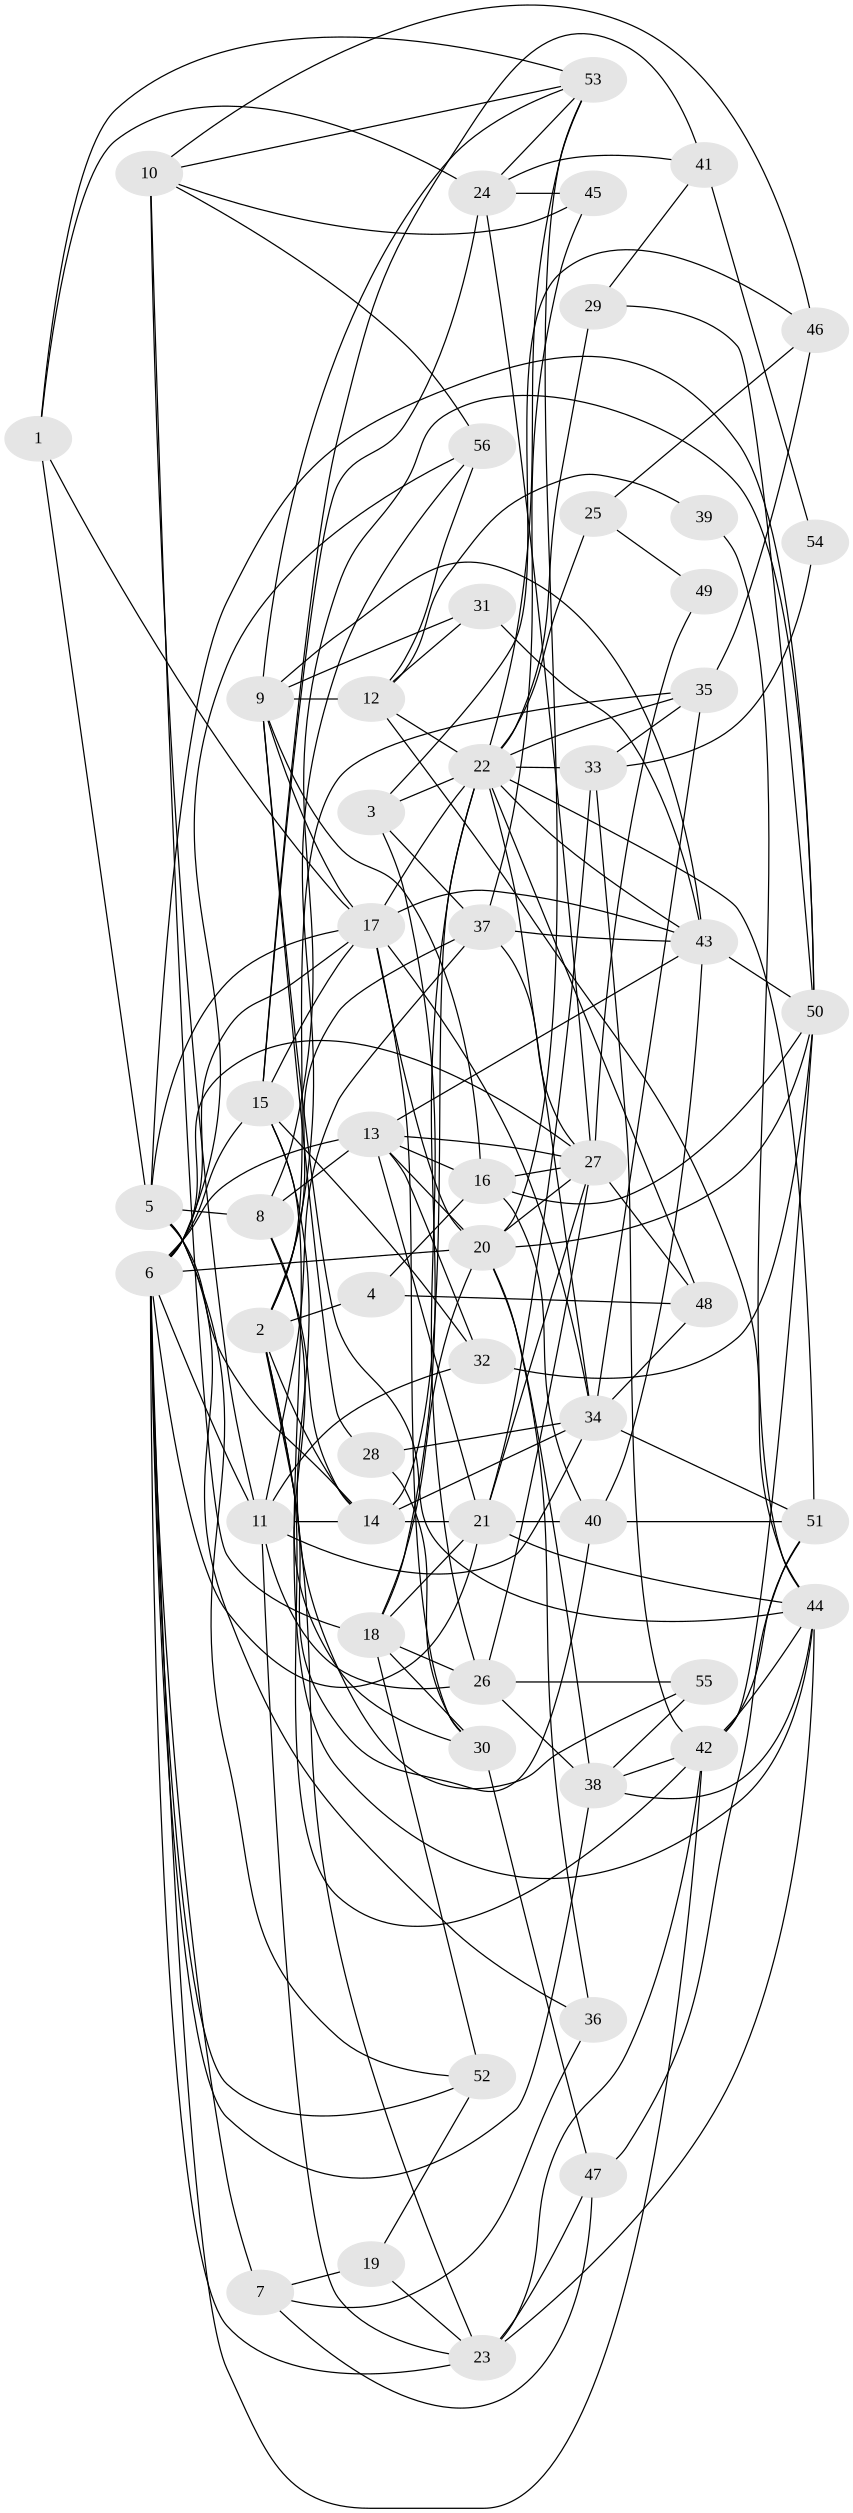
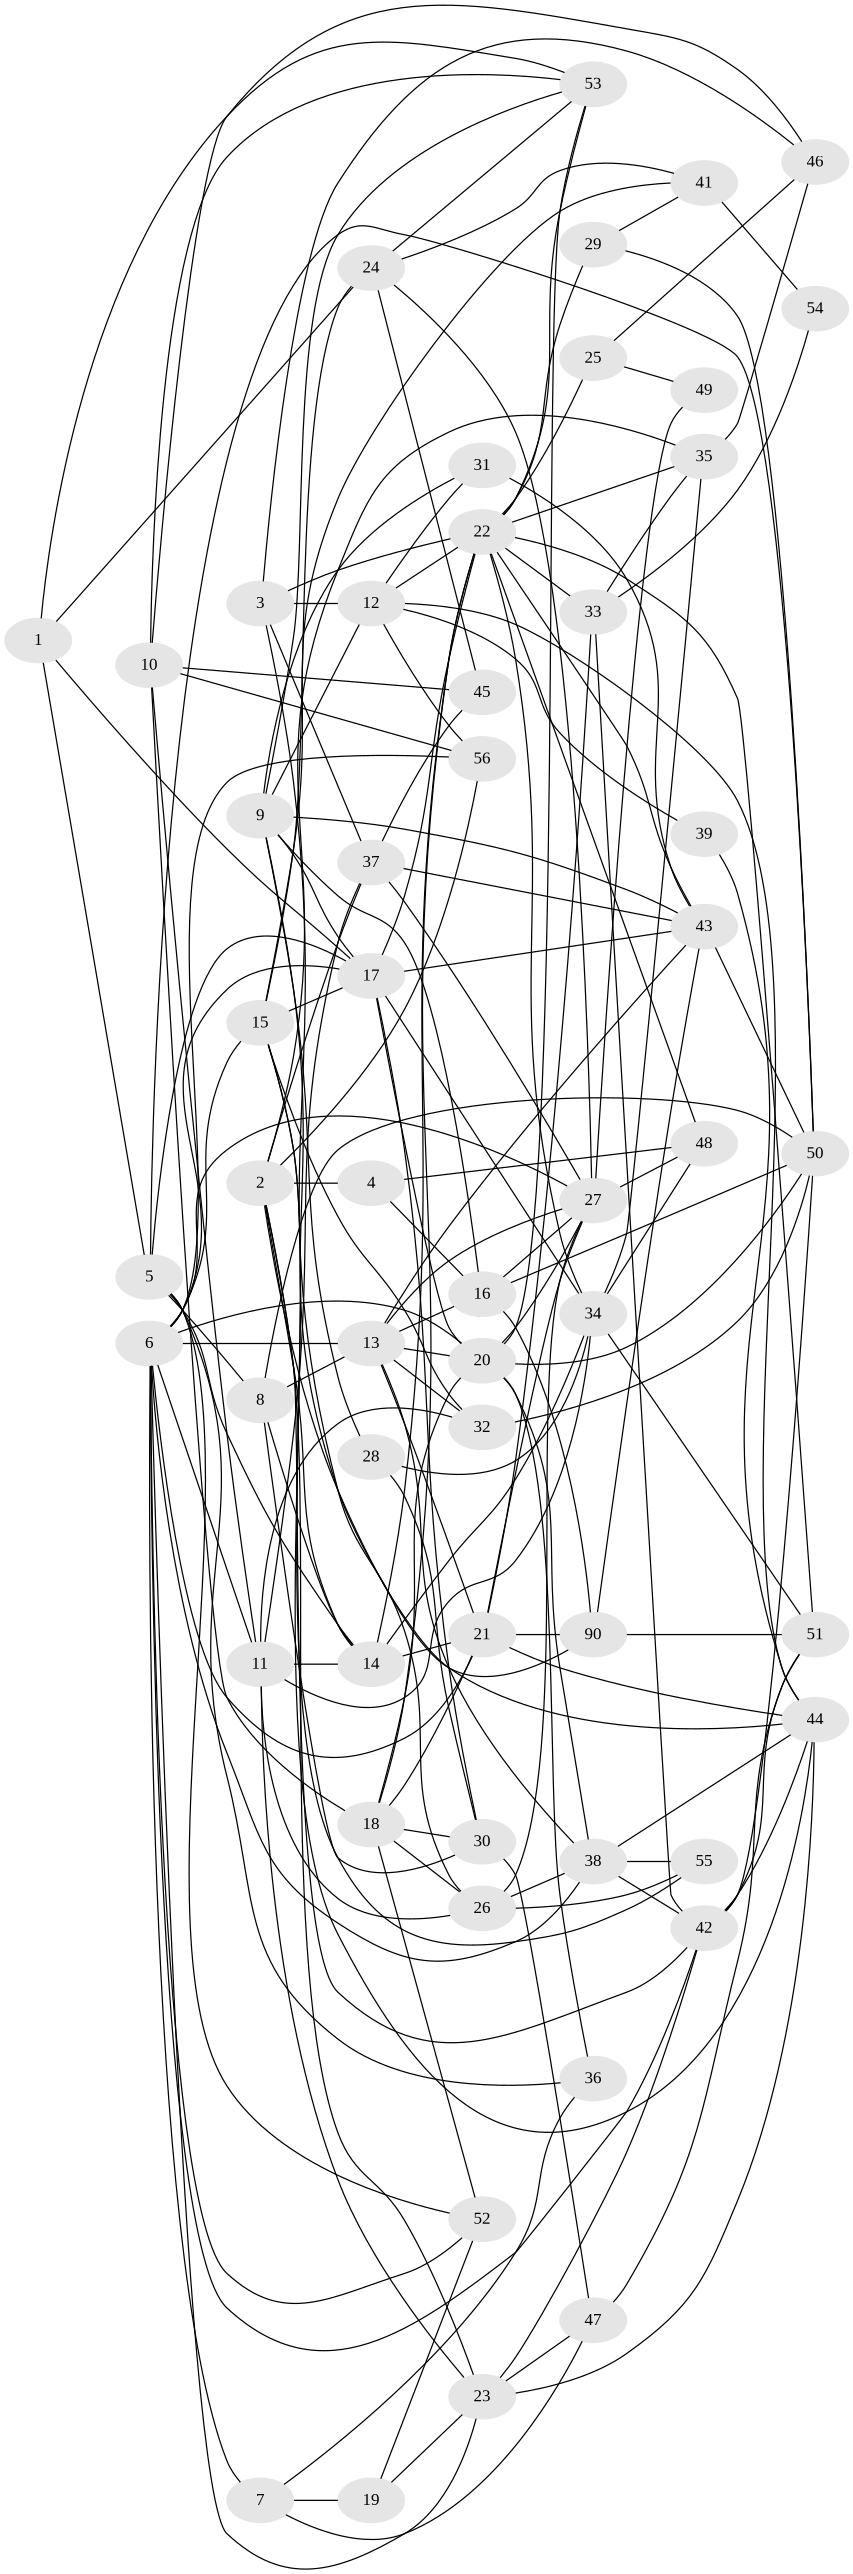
none -> (316, 604)
(593, 1522) -> (593, 1635)
none -> (463, 1696)
